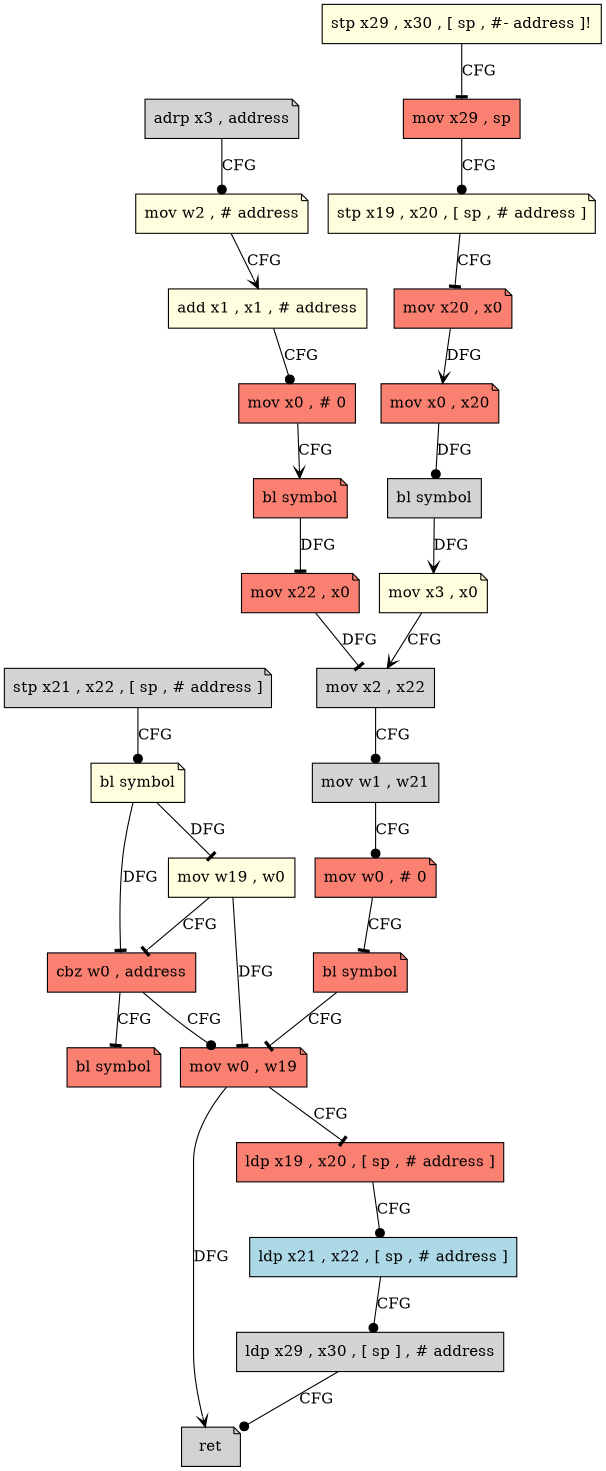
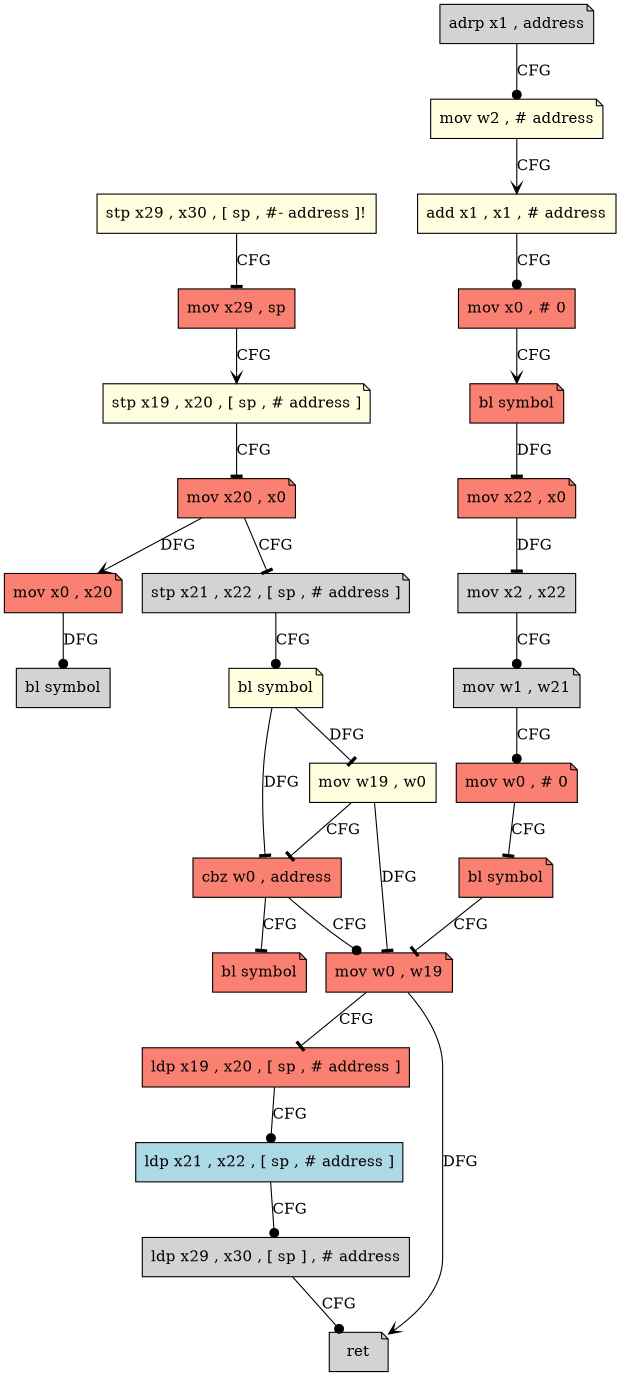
(222, 119) -> (517, 24)
(462, 162) -> (237, 351)
none -> (255, 543)
(433, 593) -> none
(376, 783) -> (517, 688)
